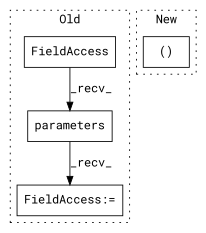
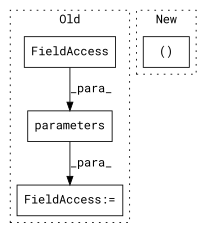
(91, 89) -> (91, 89)
(91, 163) -> (91, 163)
